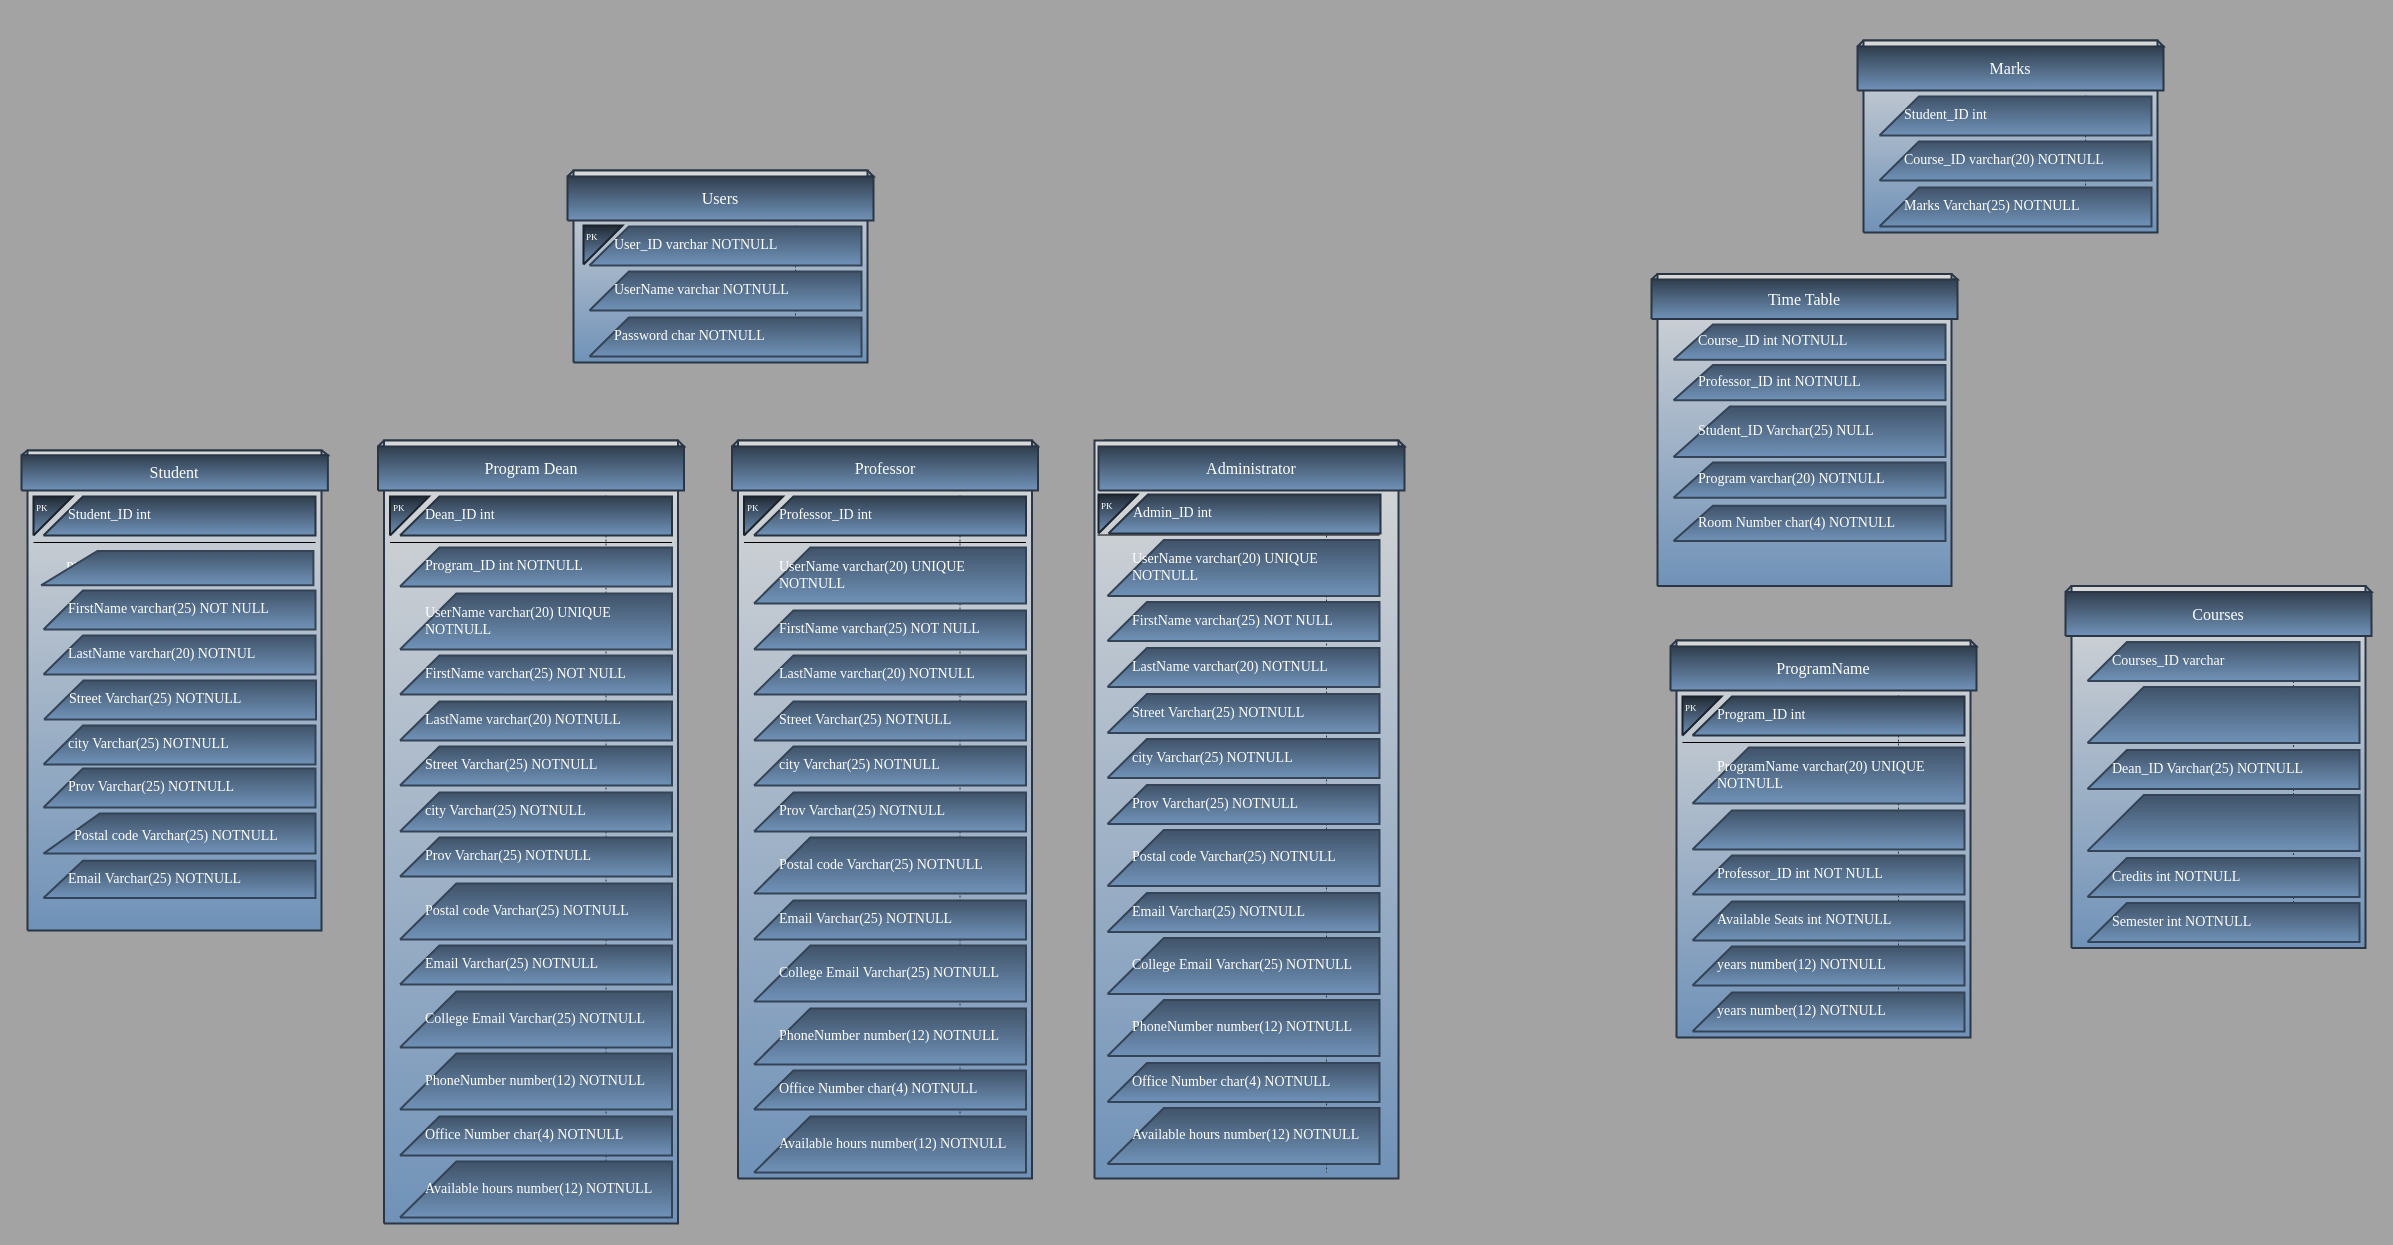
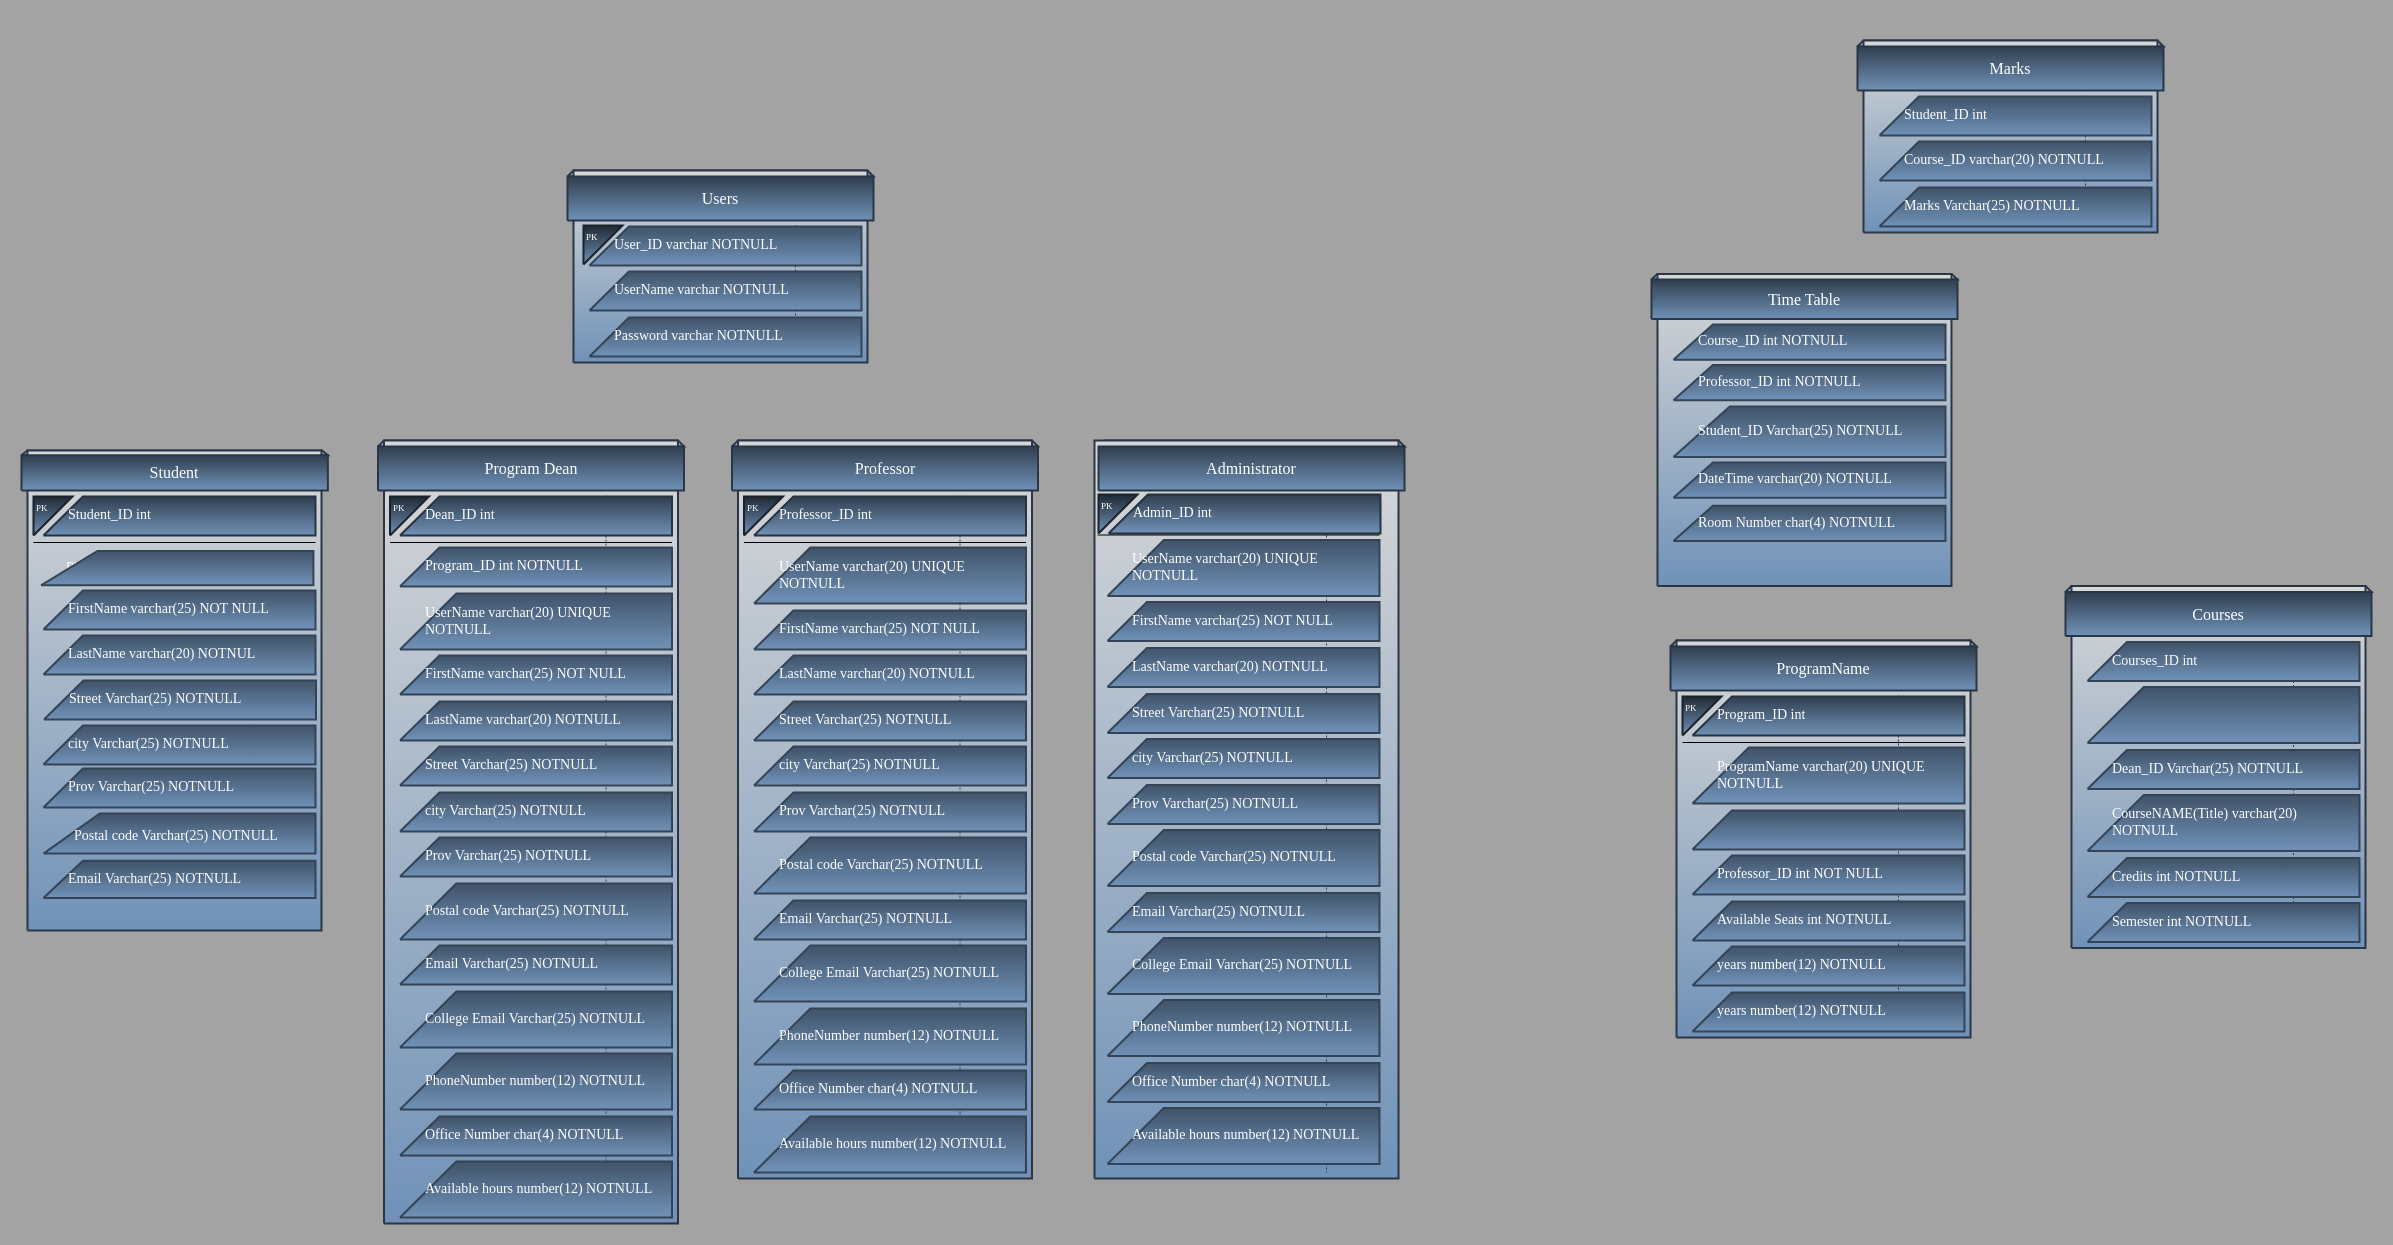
(682, 337) -> (692, 337)
(1786, 432) -> (1796, 432)
(1786, 480) -> (1788, 480)
(2171, 662) -> (2156, 662)
none -> (2219, 823)
